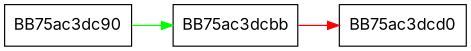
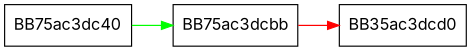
(68, 25) -> (68, 25)
(403, 25) -> (403, 25)
